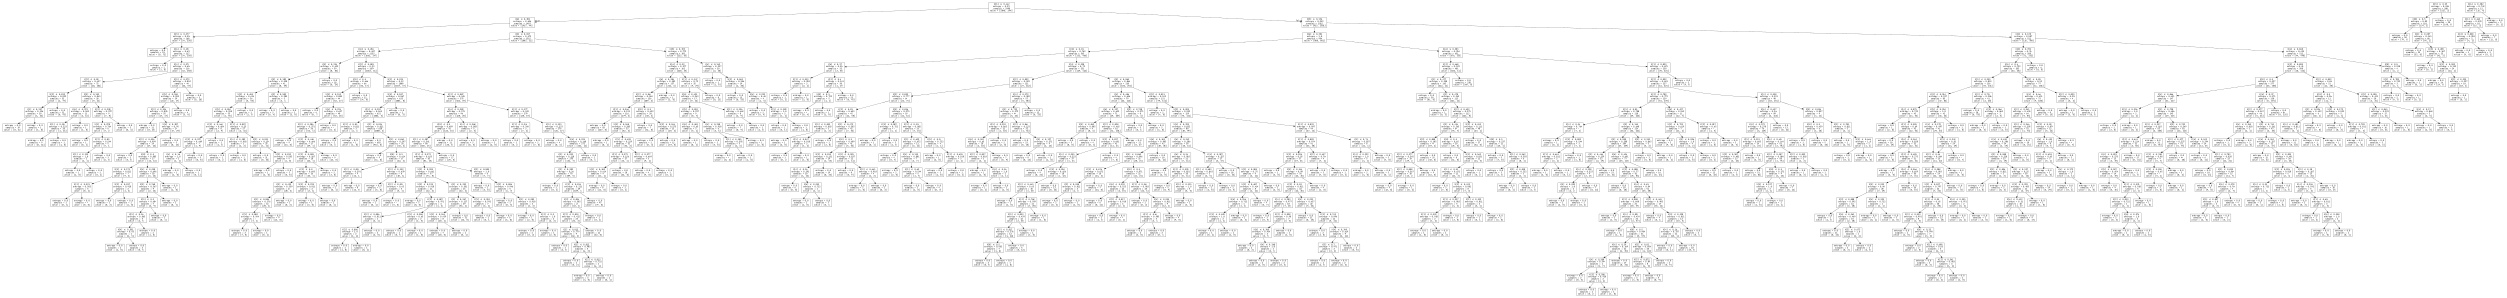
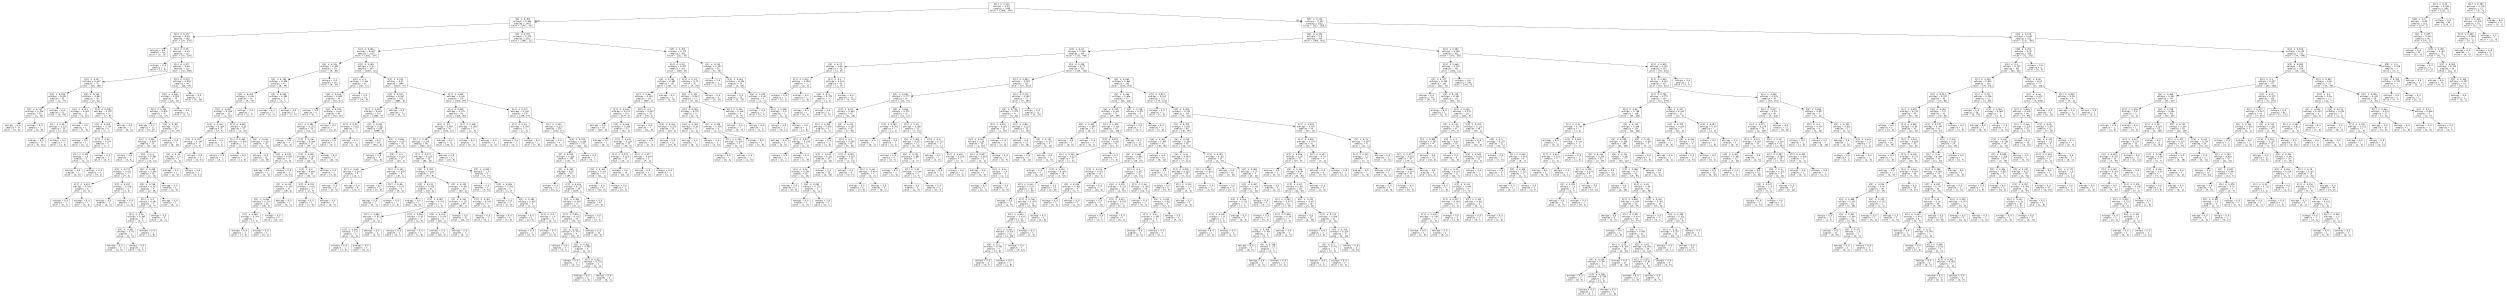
(2400, 38) -> none
(834, 121) -> (834, 120)
